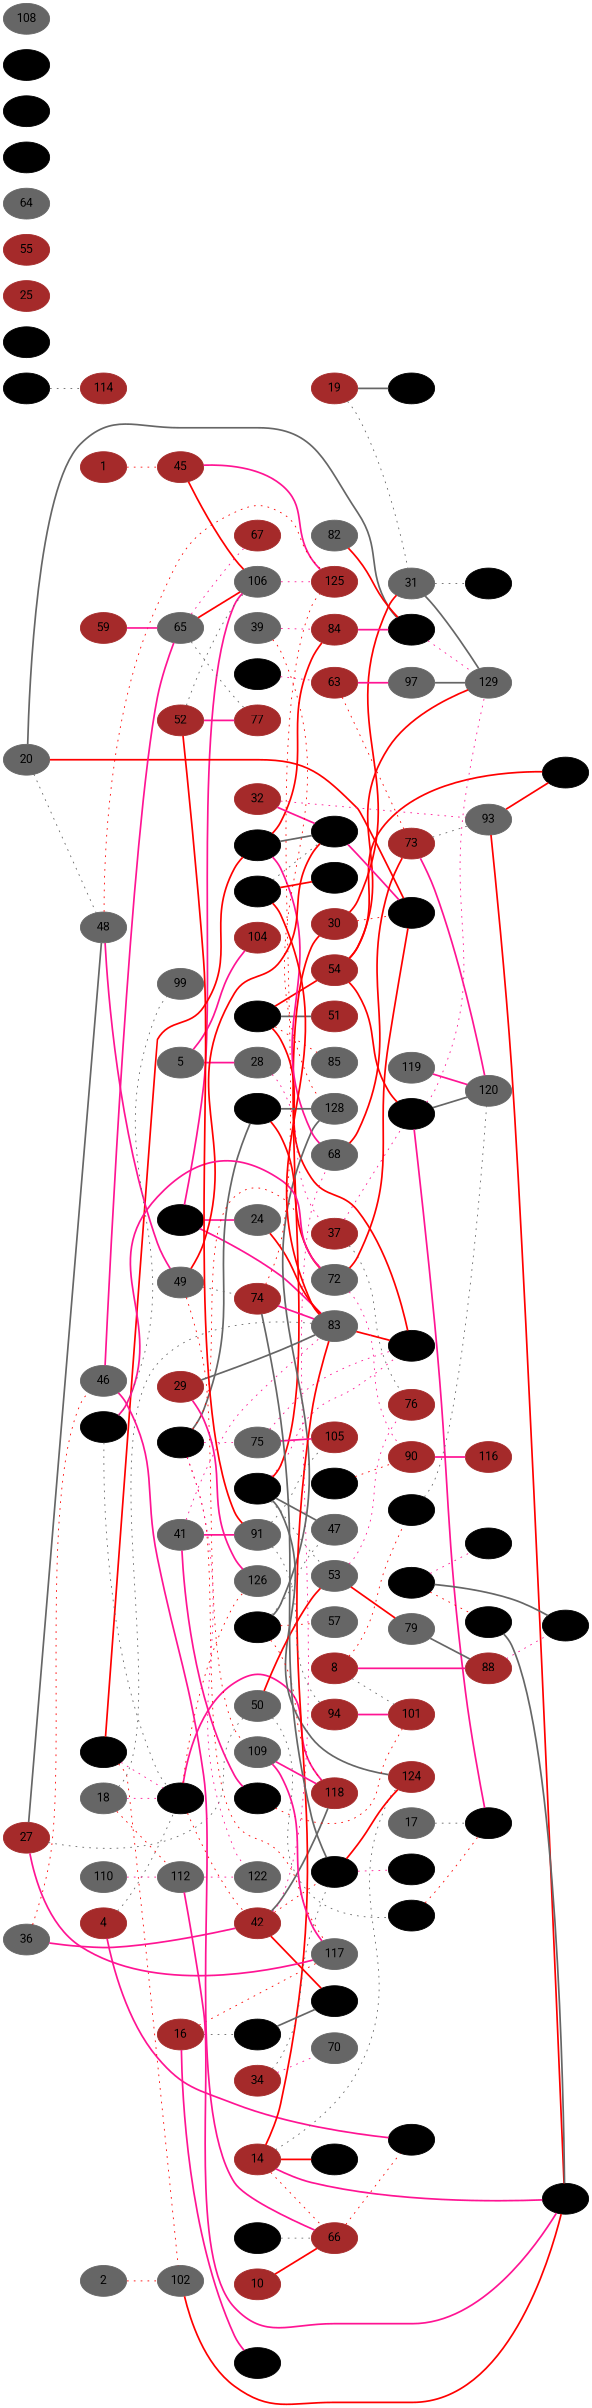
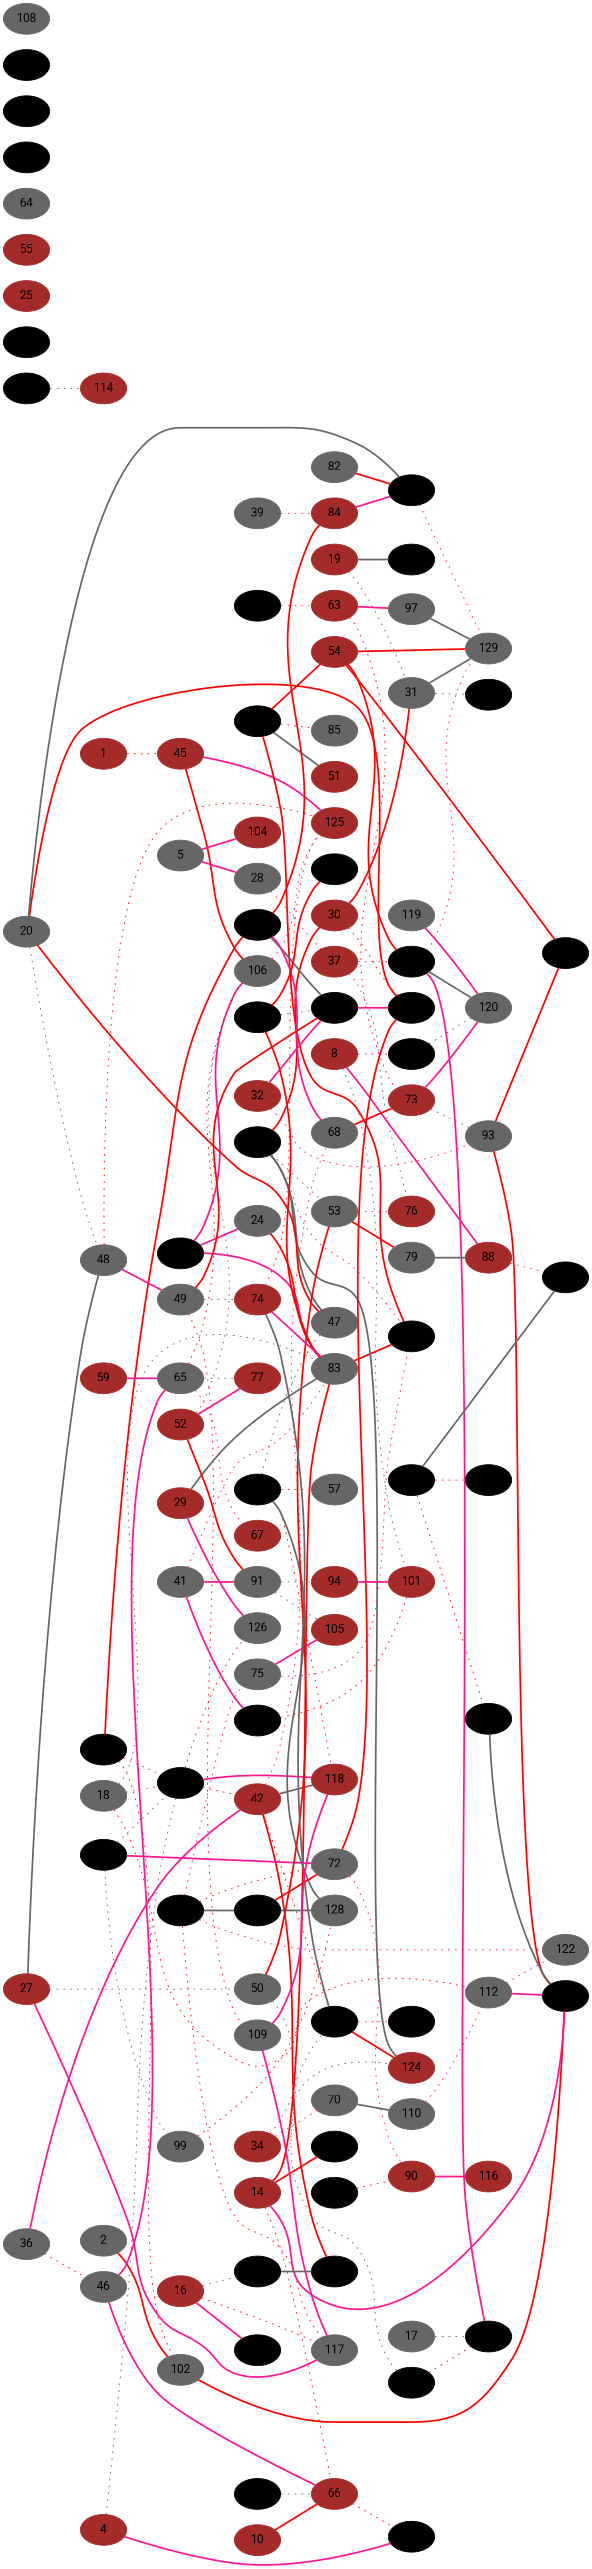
(219, 605) -> (212, 1269)
(296, 868) -> (261, 2082)
none -> (193, 1125)
none -> (373, 2107)
(142, 2281) -> (143, 2305)
